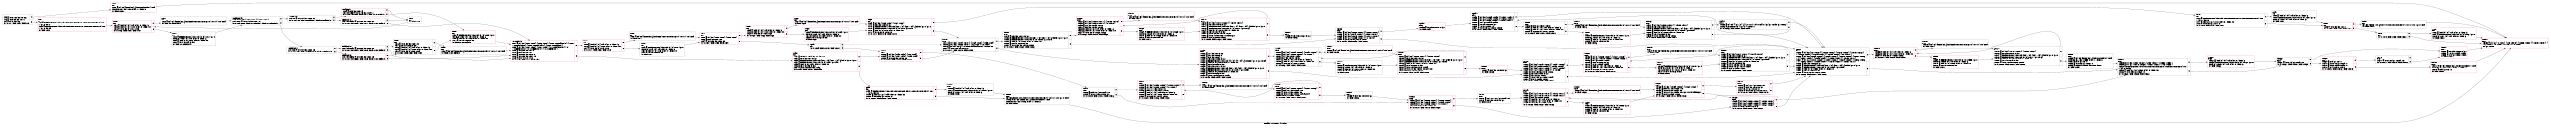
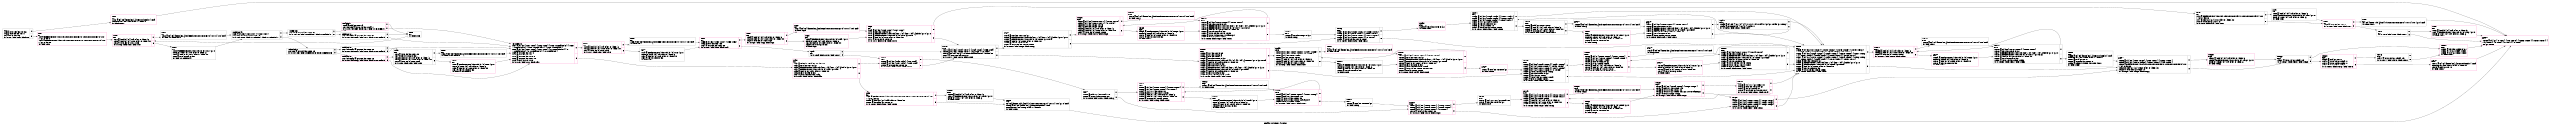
(427, 14) -> (449, 31)
none -> (1235, 102)
